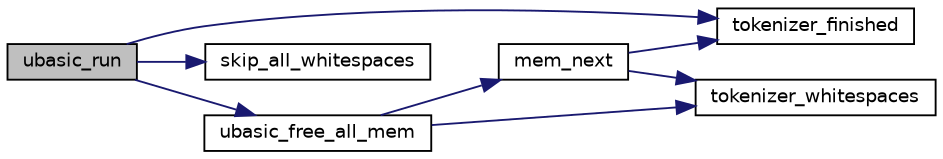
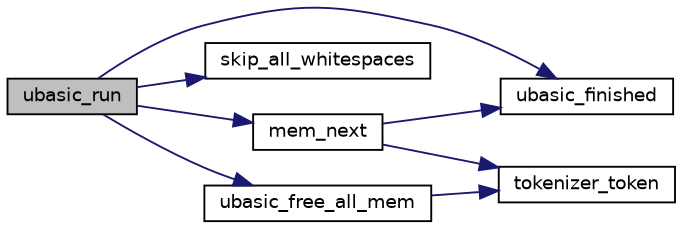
(816, 26) -> (587, 96)
(816, 98) -> (587, 185)
(431, 100) -> (185, 113)
